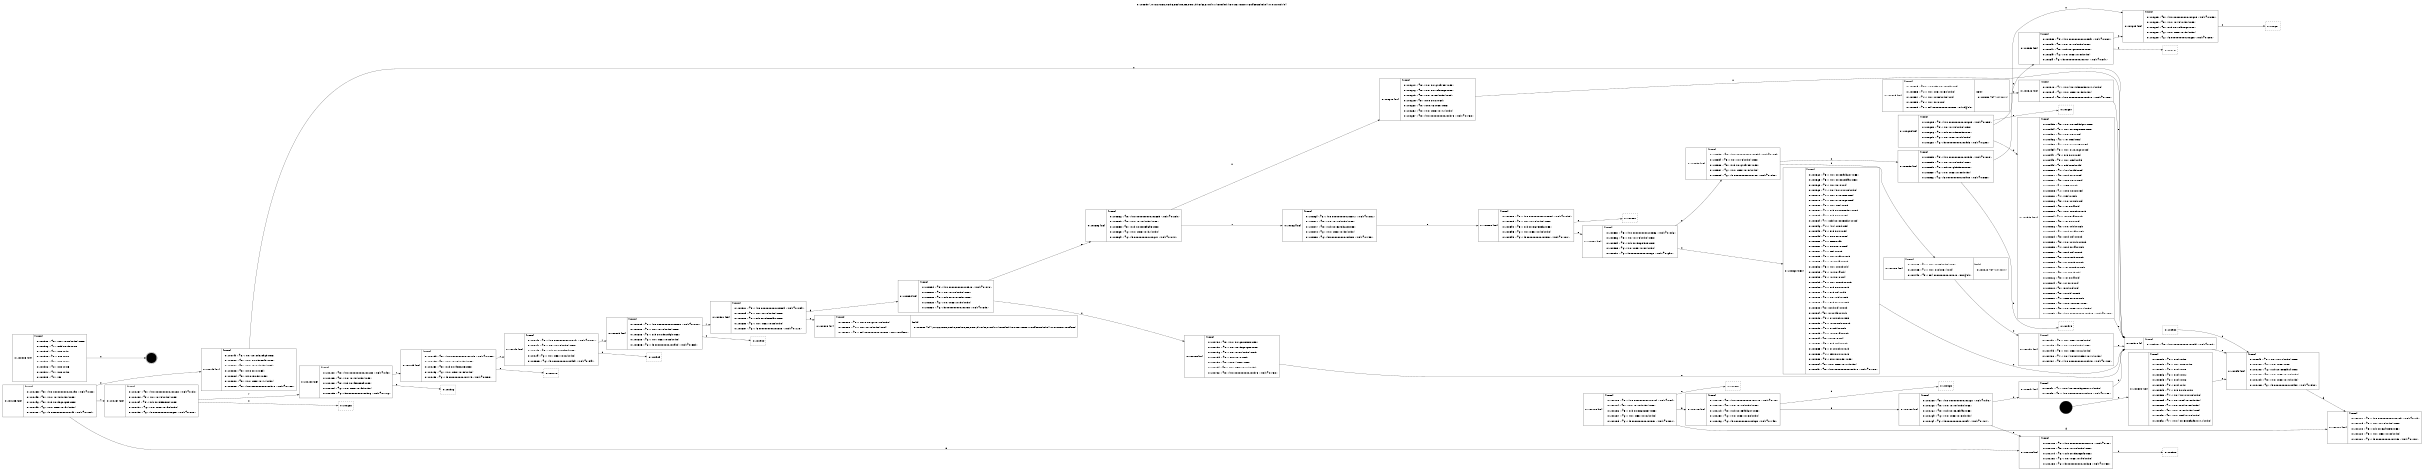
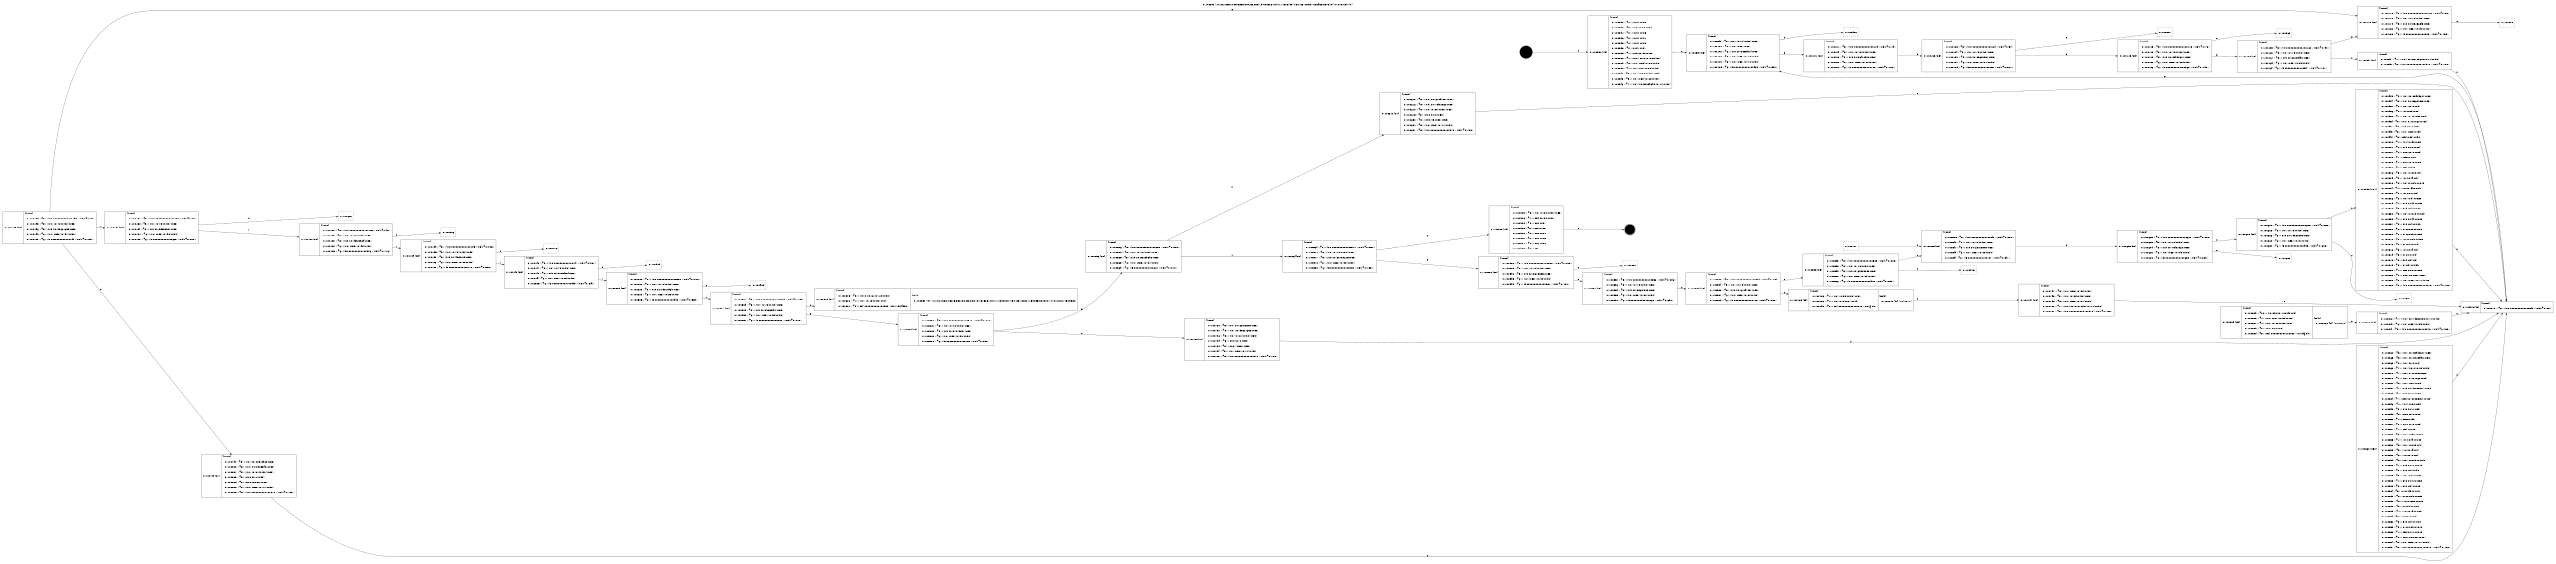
(2019, 29) -> (2224, 240)
(2137, 49) -> (1889, 246)
none -> (1432, 242)
(1729, 256) -> none
(2214, 335) -> (1810, 35)
(1985, 430) -> (1909, 56)
